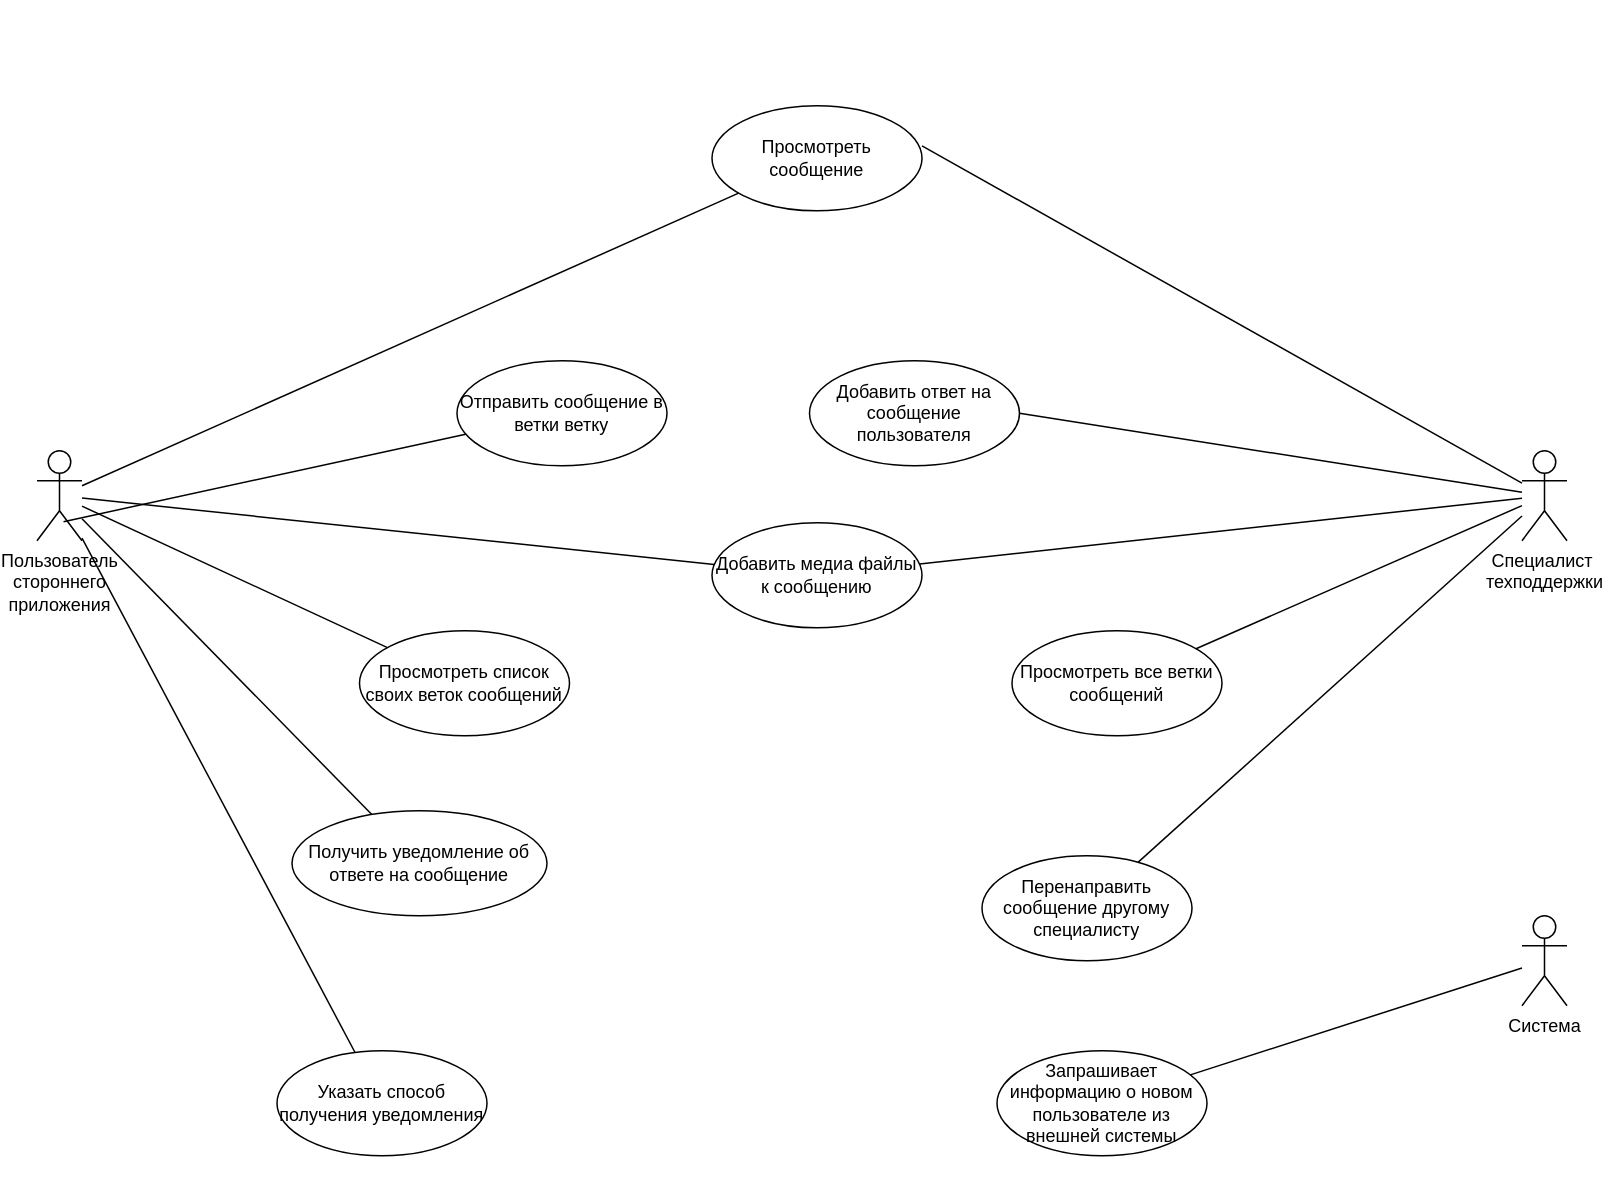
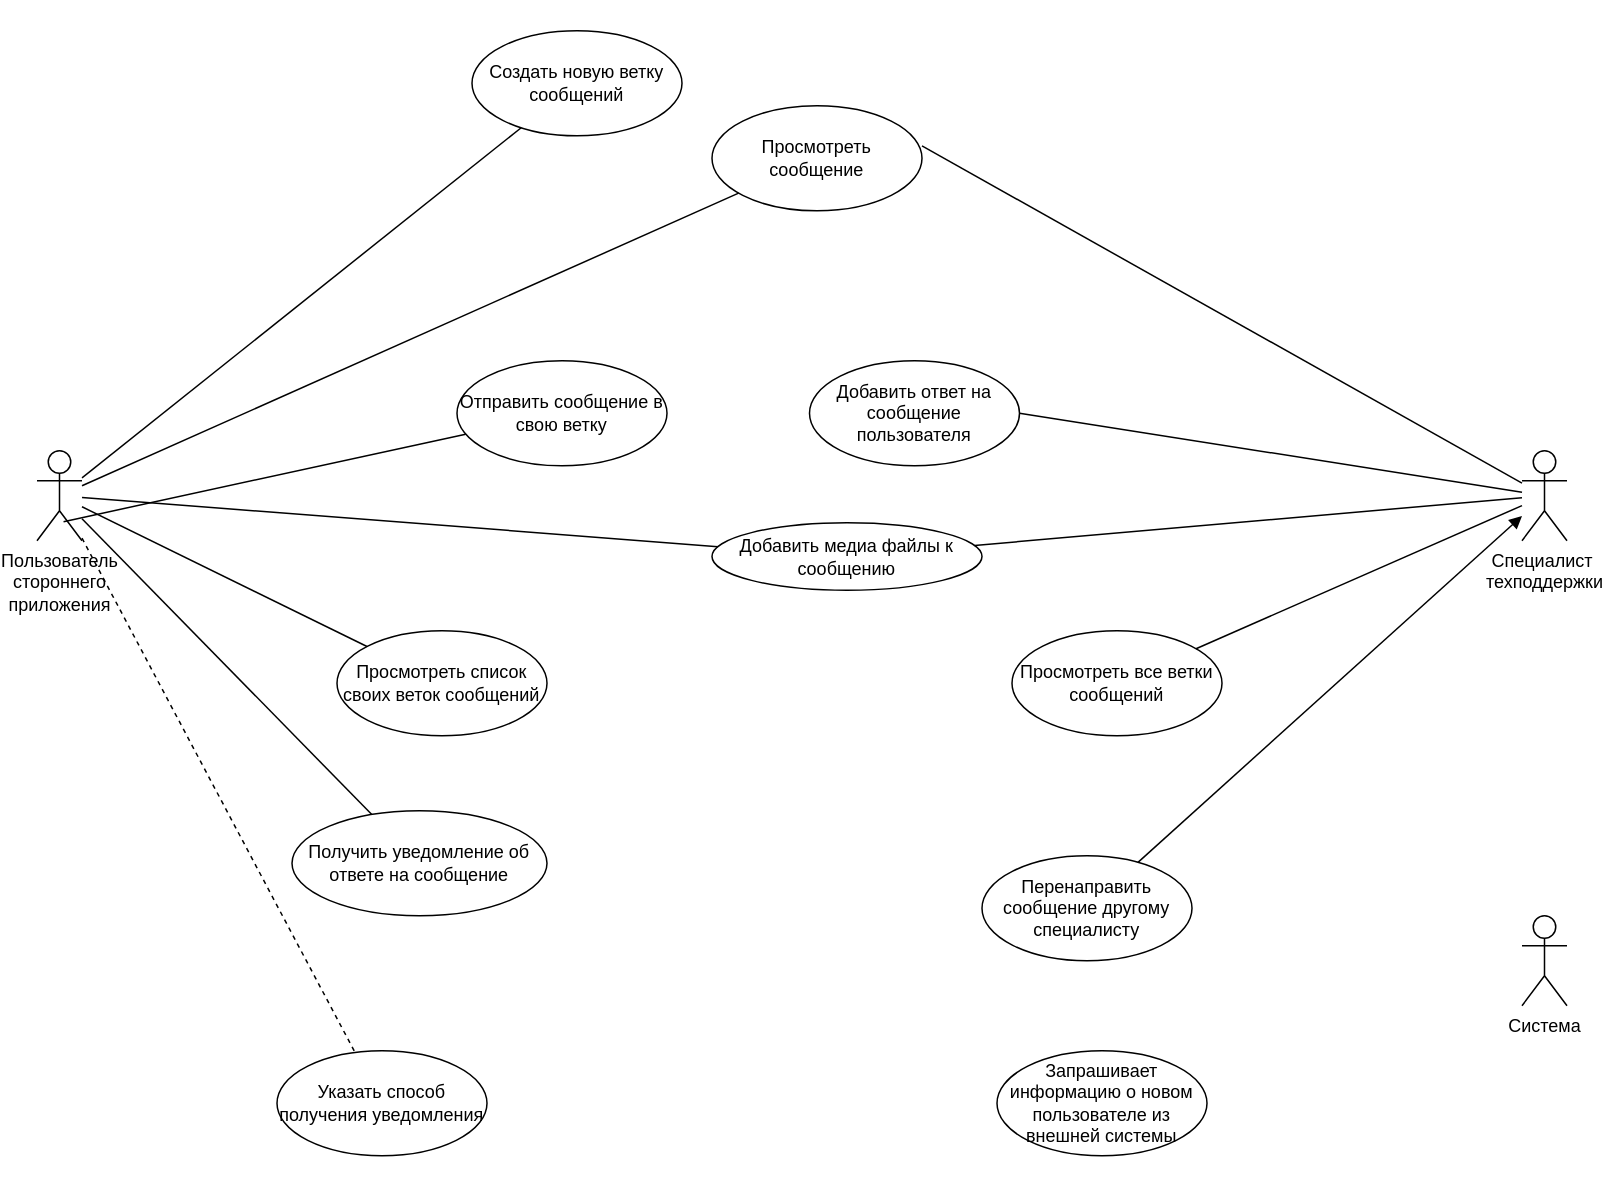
none -> (577, 83)
none -> (301, 303)
(562, 413) -> (562, 413)
(1516, 521) -> (1512, 525)
(817, 575) -> (847, 557)
(464, 683) -> (442, 683)
(219, 796) -> (219, 796)
(1356, 1021) -> none
